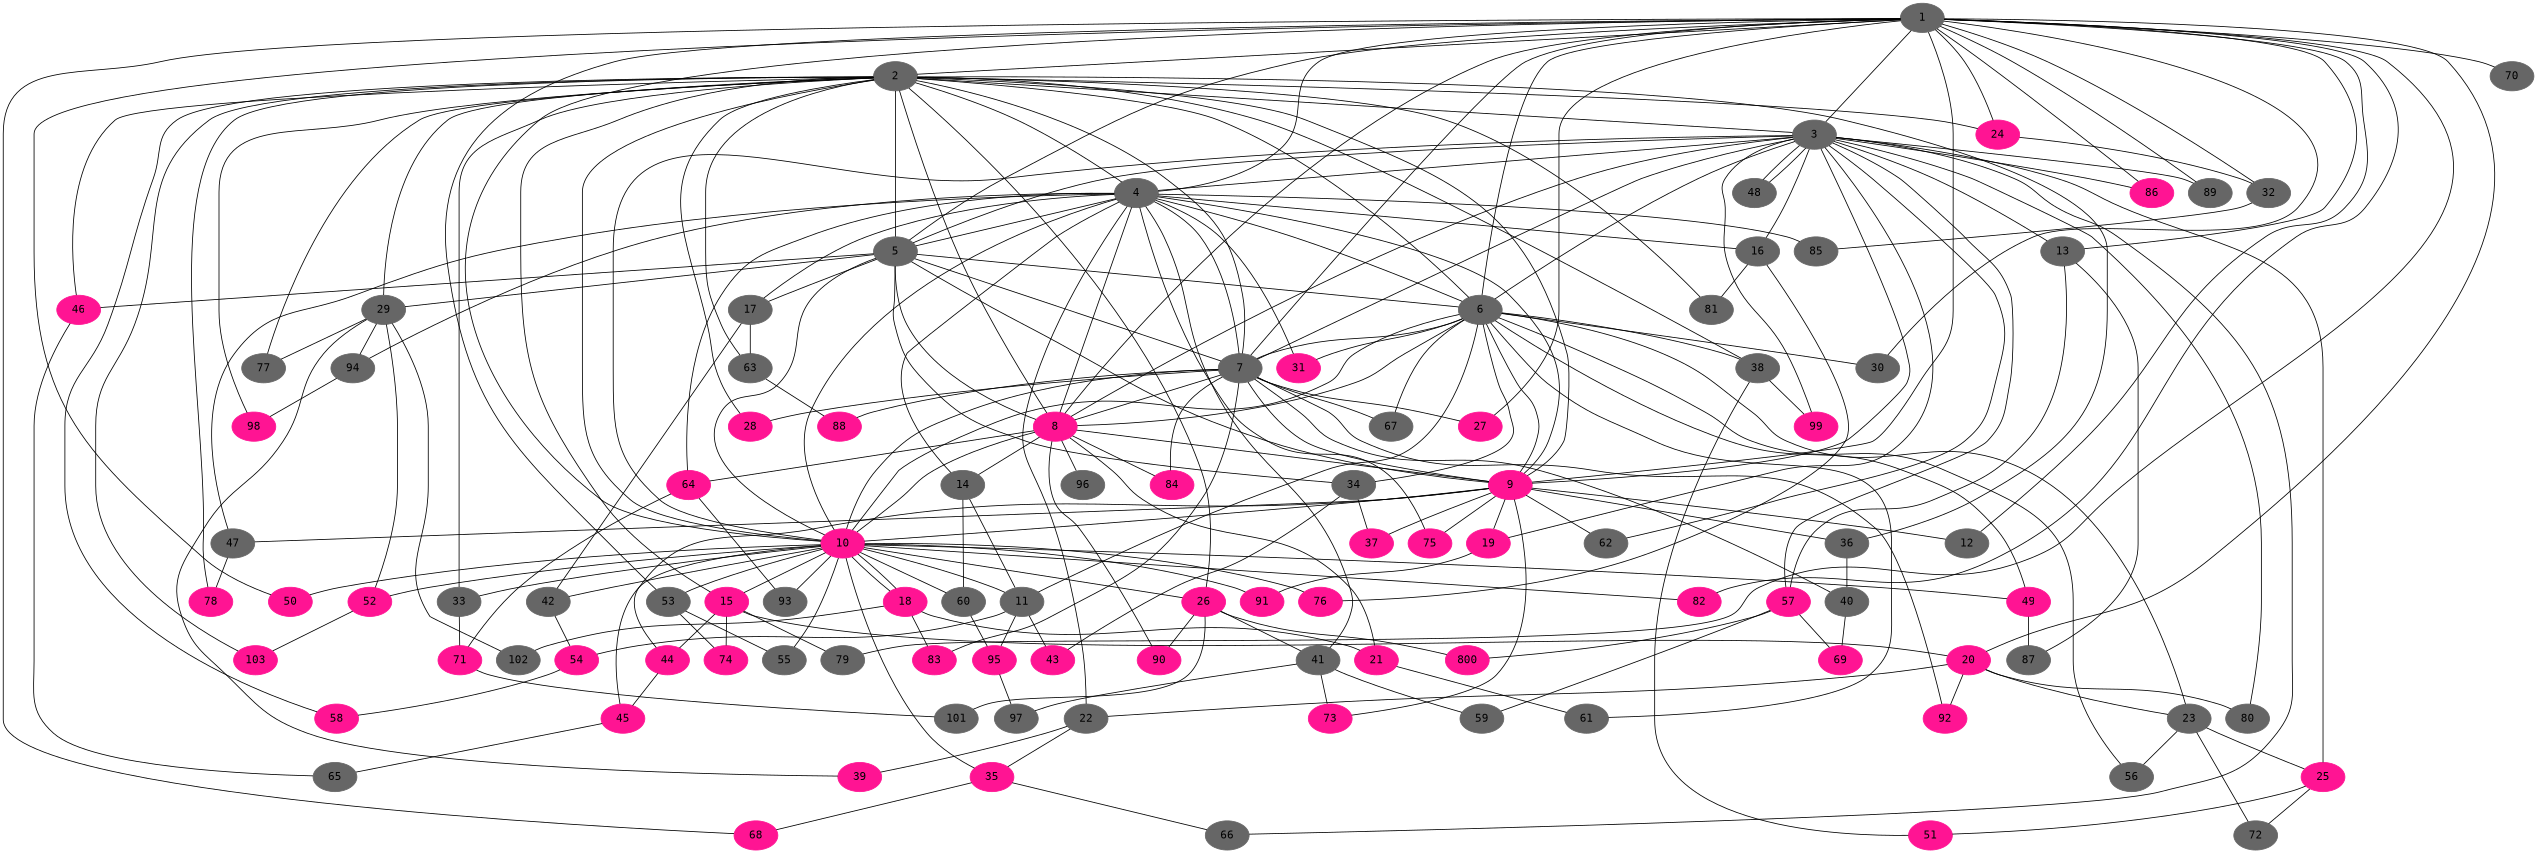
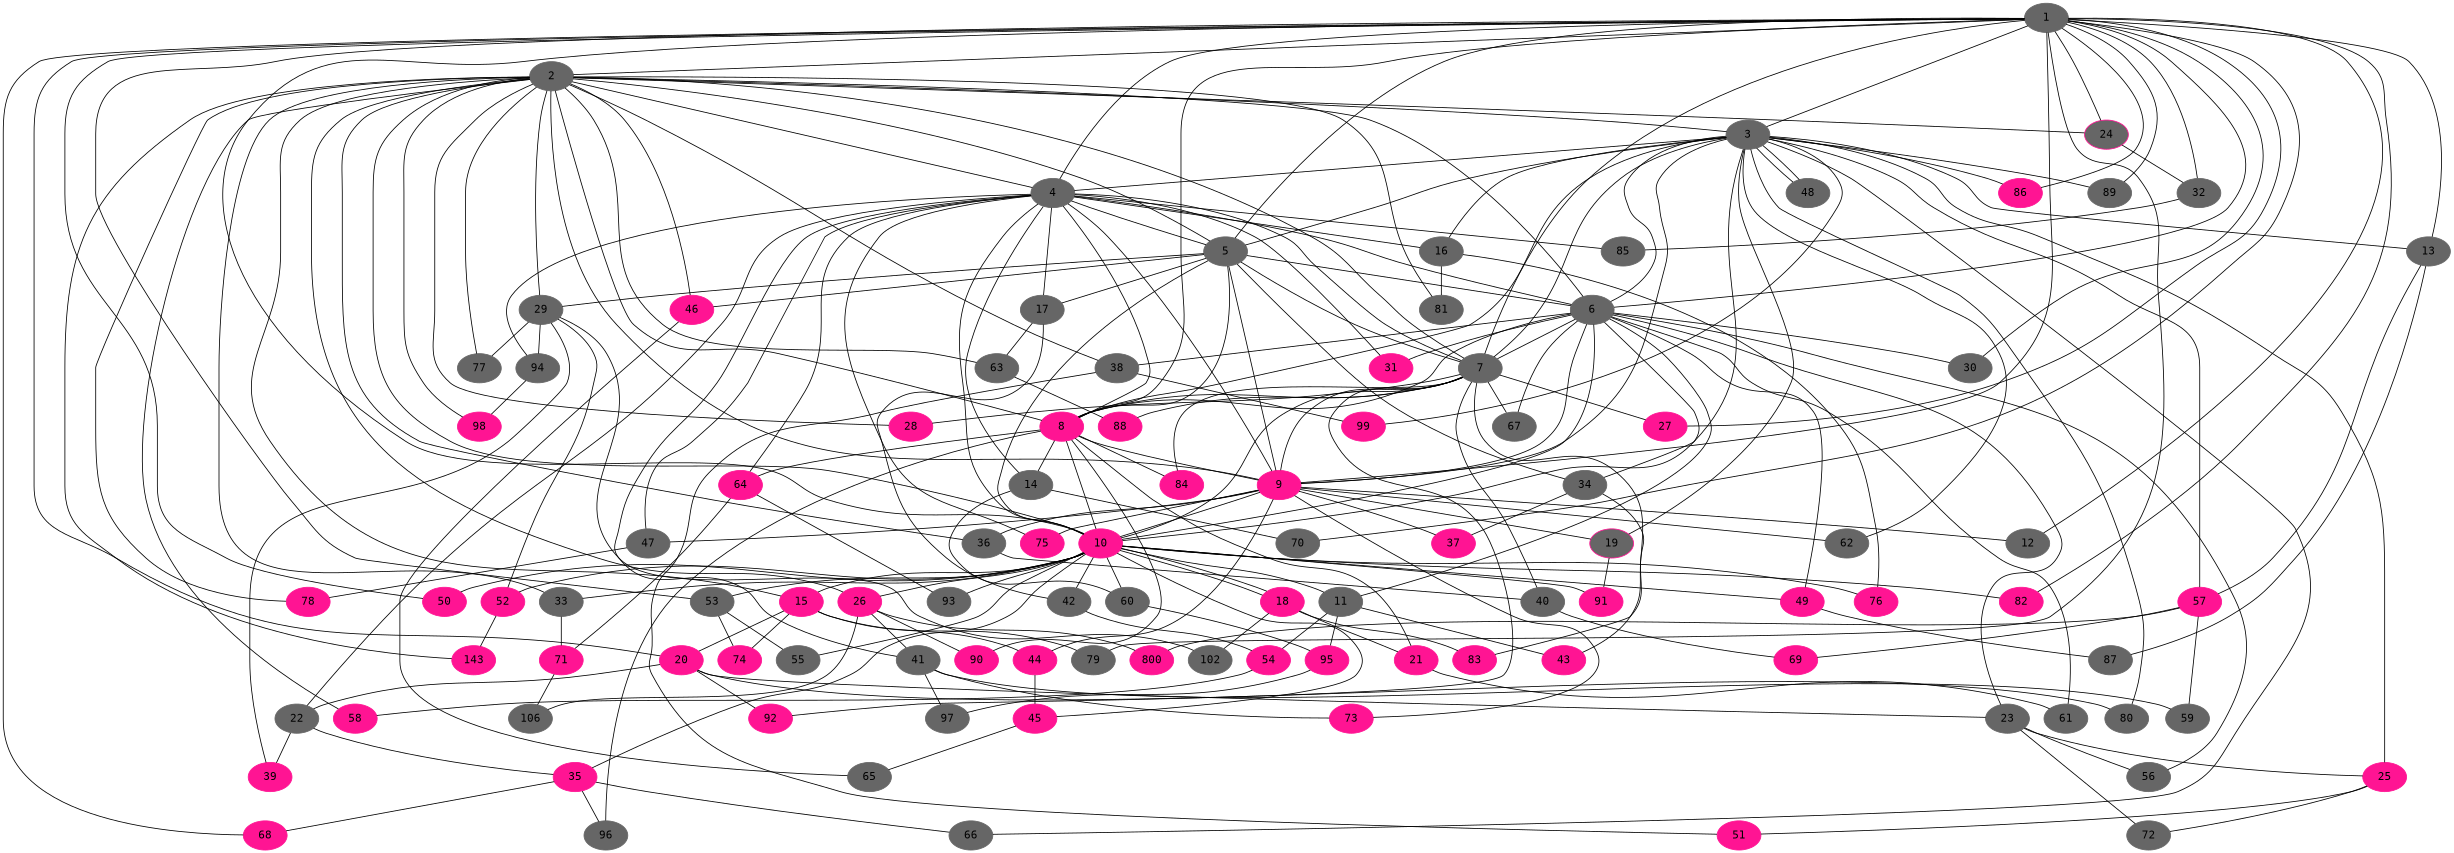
(1998, 135) -> (2106, 135)
(990, 539) -> (1198, 521)
(1488, 543) -> (1612, 543)
(256, 660) -> (474, 660)
(956, 719) -> (530, 719)
none -> (591, 806)
